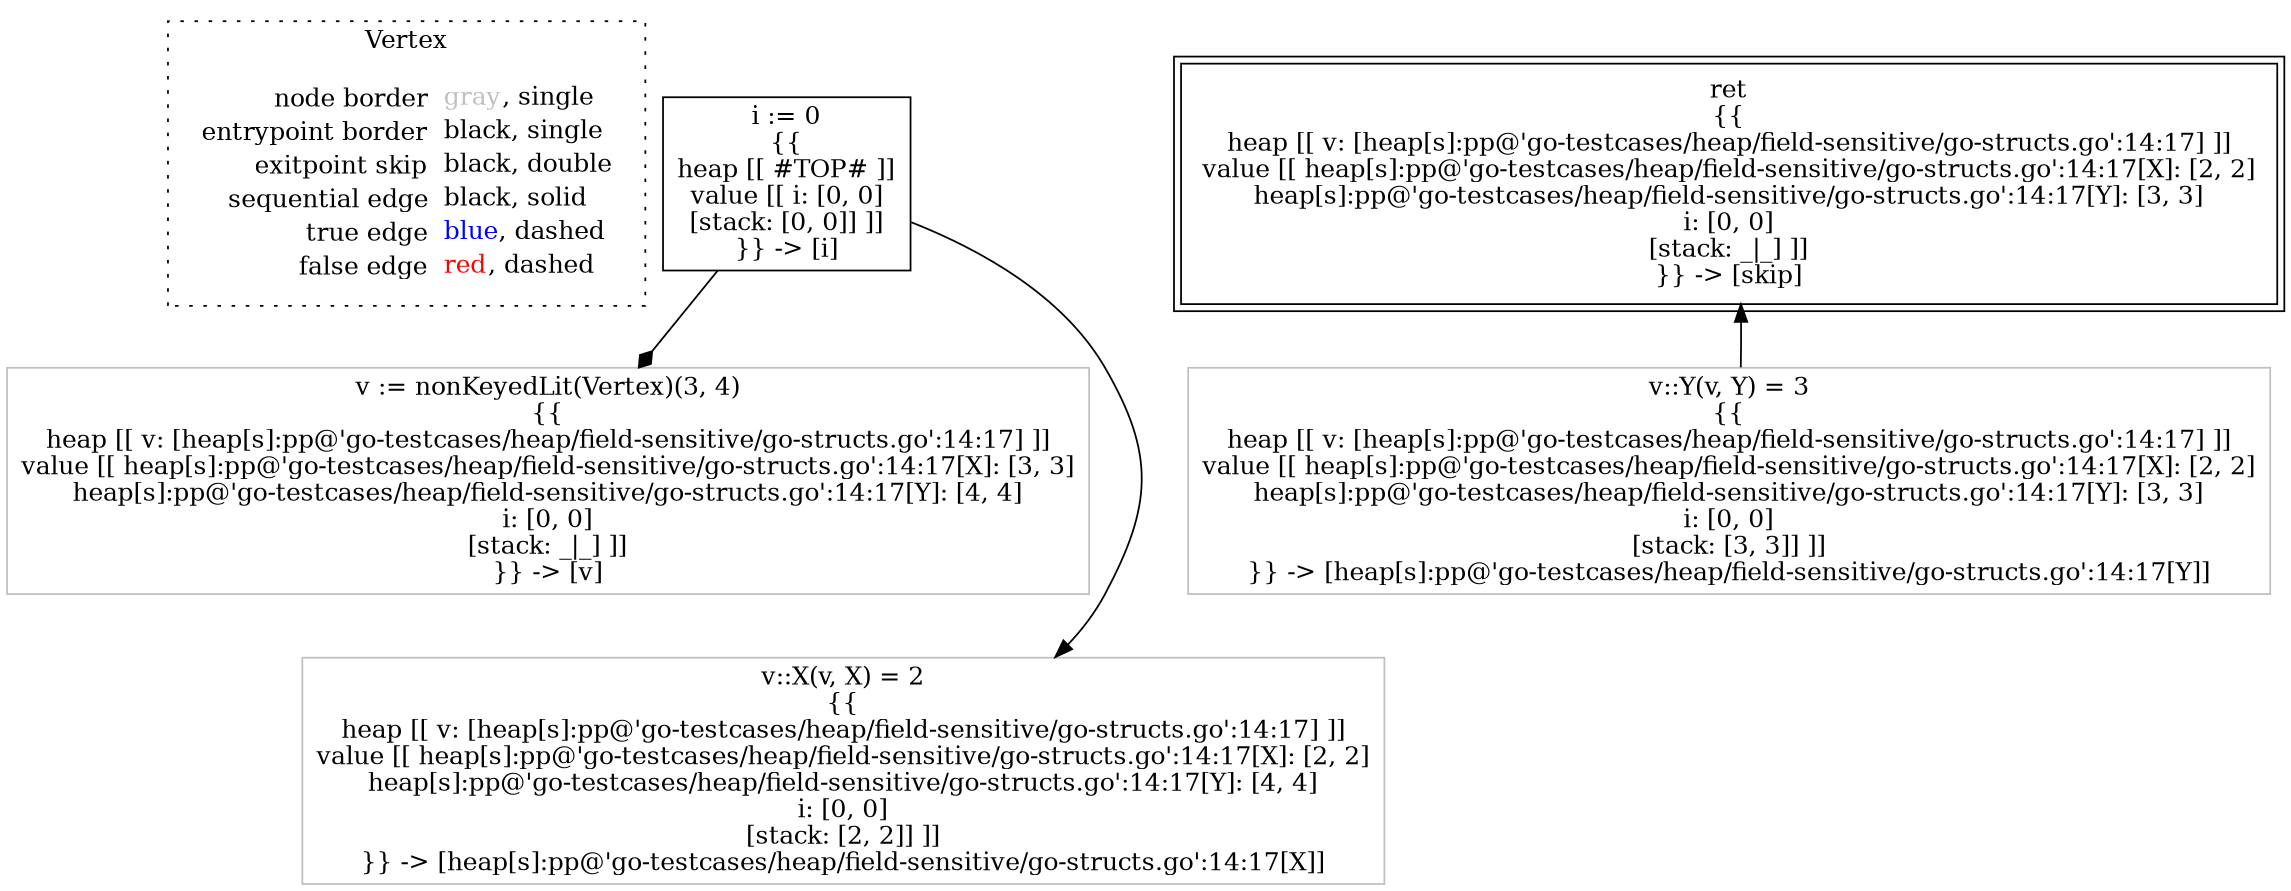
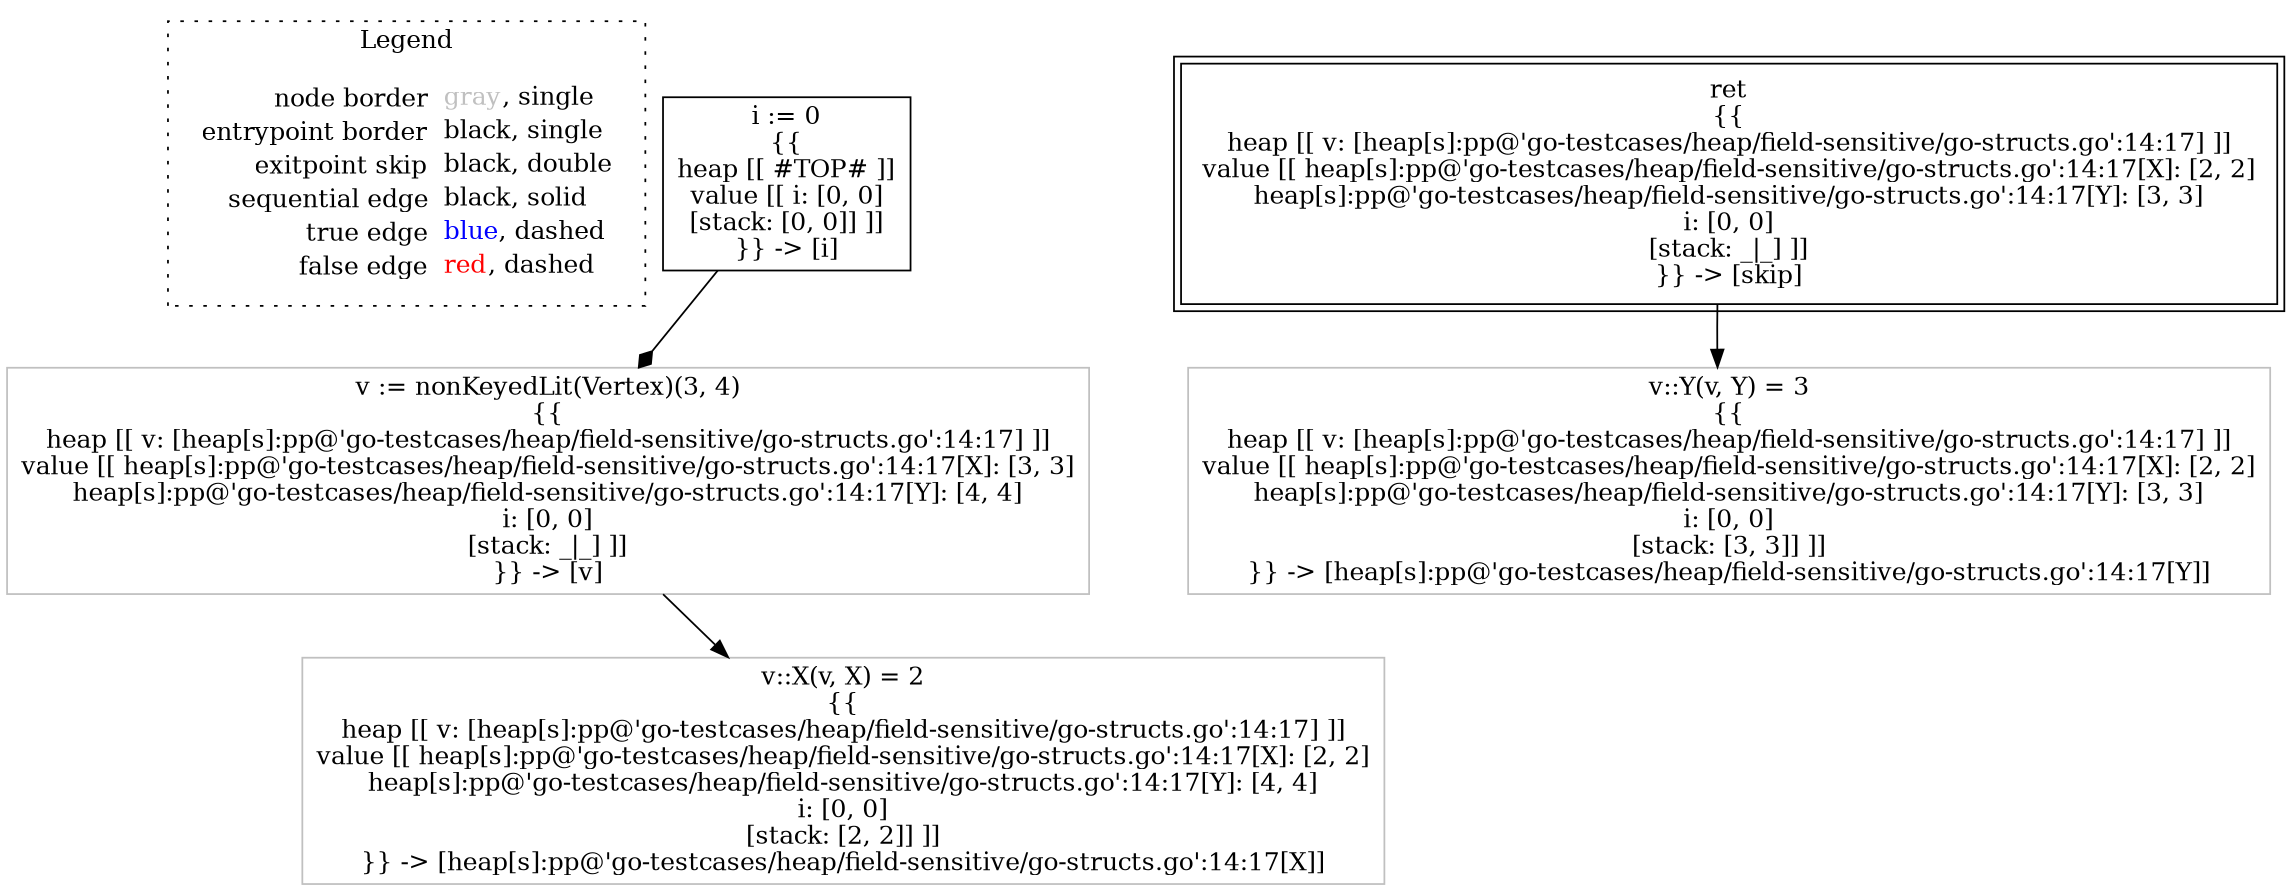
(407, 42) -> (407, 42)
(1741, 345) -> (1717, 327)
(1118, 393) -> (689, 619)
